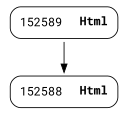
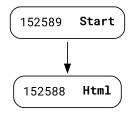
(94, 22) -> (97, 22)
